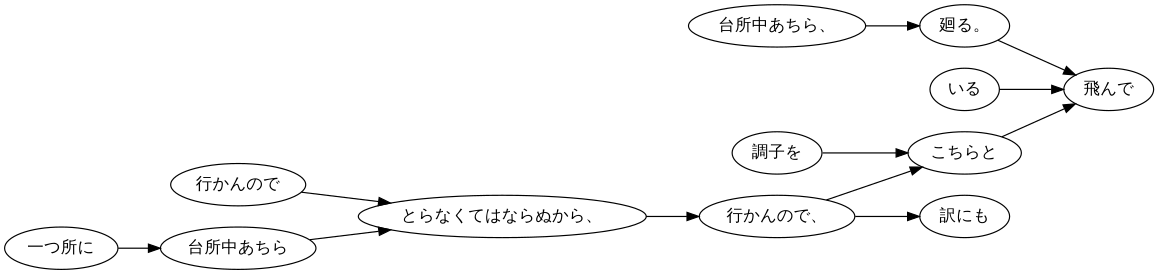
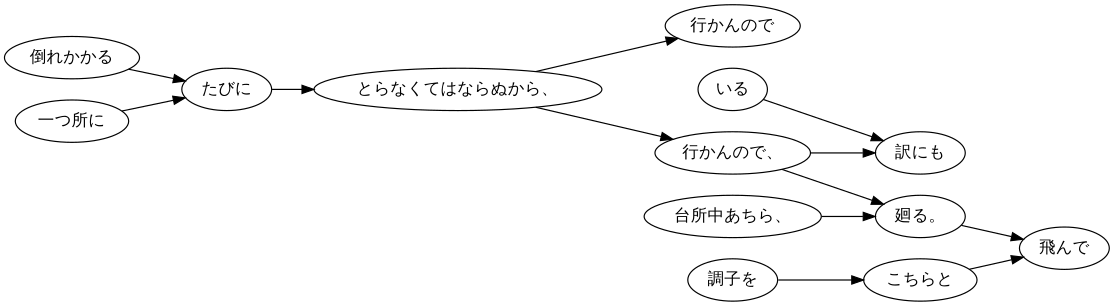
none -> (72, 58)
(1025, 89) -> (818, 118)
(869, 185) -> (827, 185)
(340, 197) -> (601, 56)
(238, 248) -> (227, 89)
